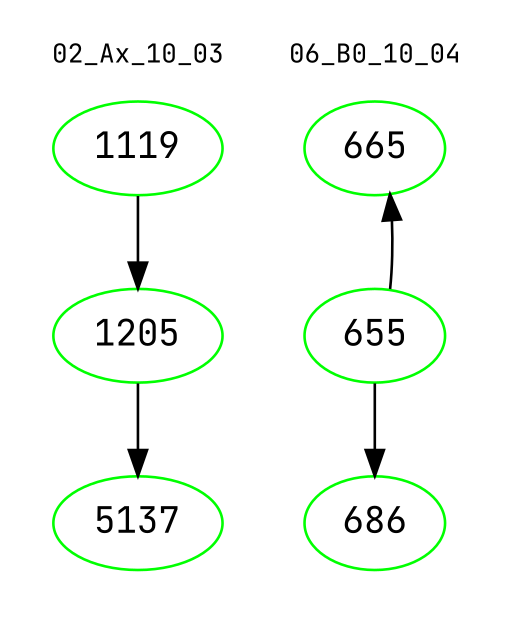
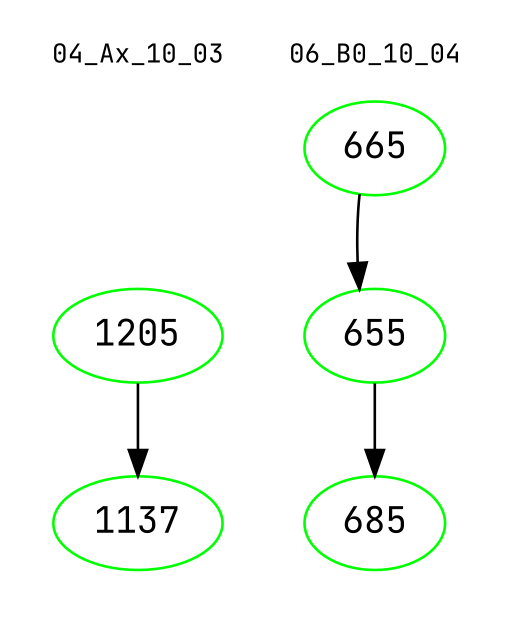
(139, 56) -> (139, 56)
(138, 148) -> none
(392, 255) -> (357, 229)
(138, 523) -> (138, 523)
(375, 523) -> (375, 523)
